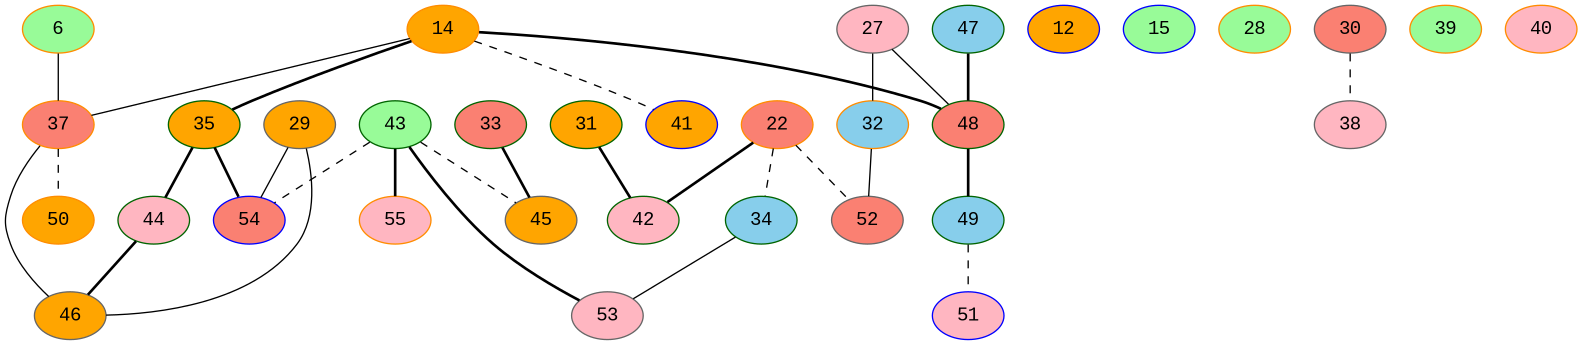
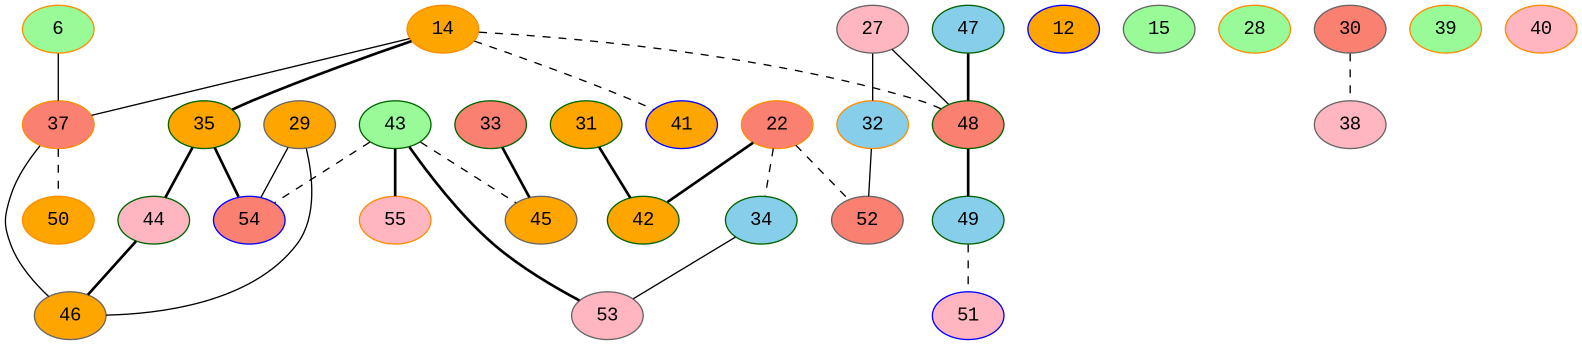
(1159, 29) -> (1159, 29)
(713, 56) -> (713, 56)
(643, 220) -> (643, 220)
